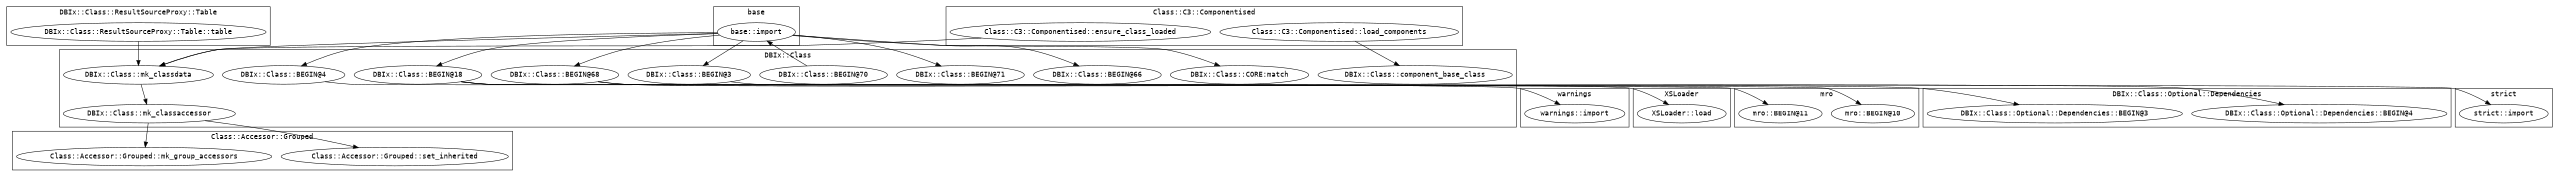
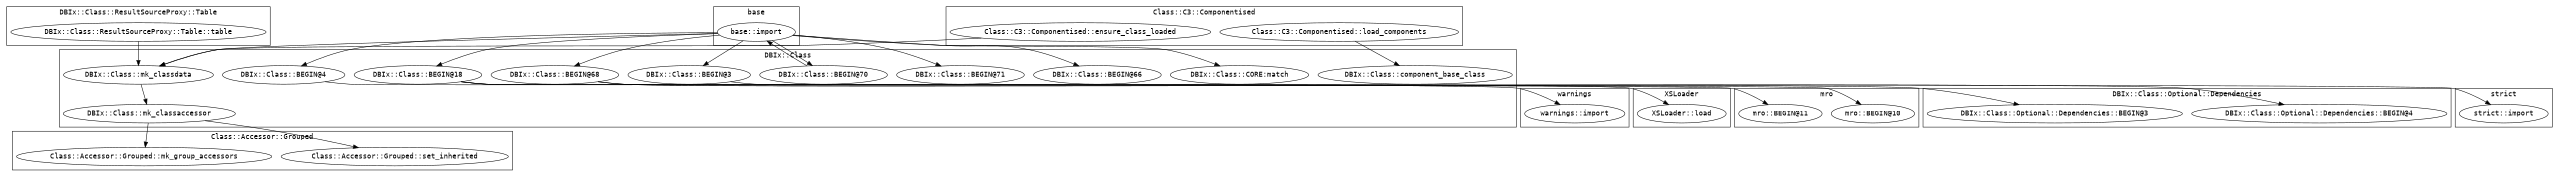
none -> (793, 53)
